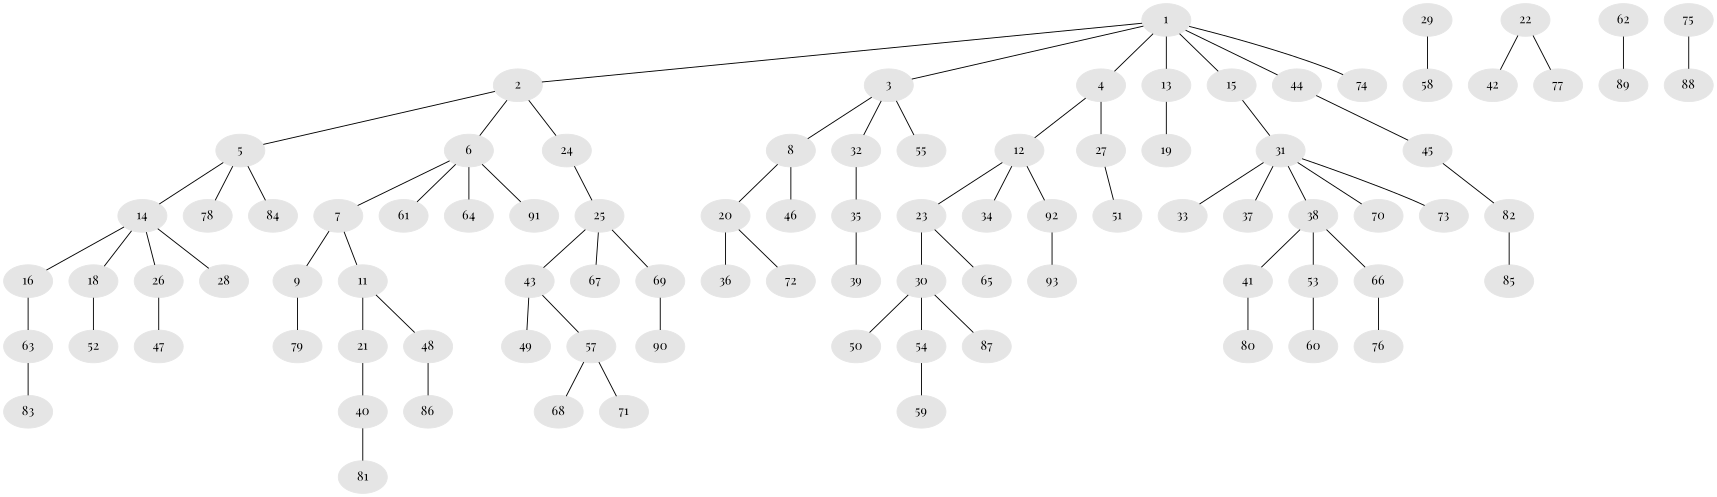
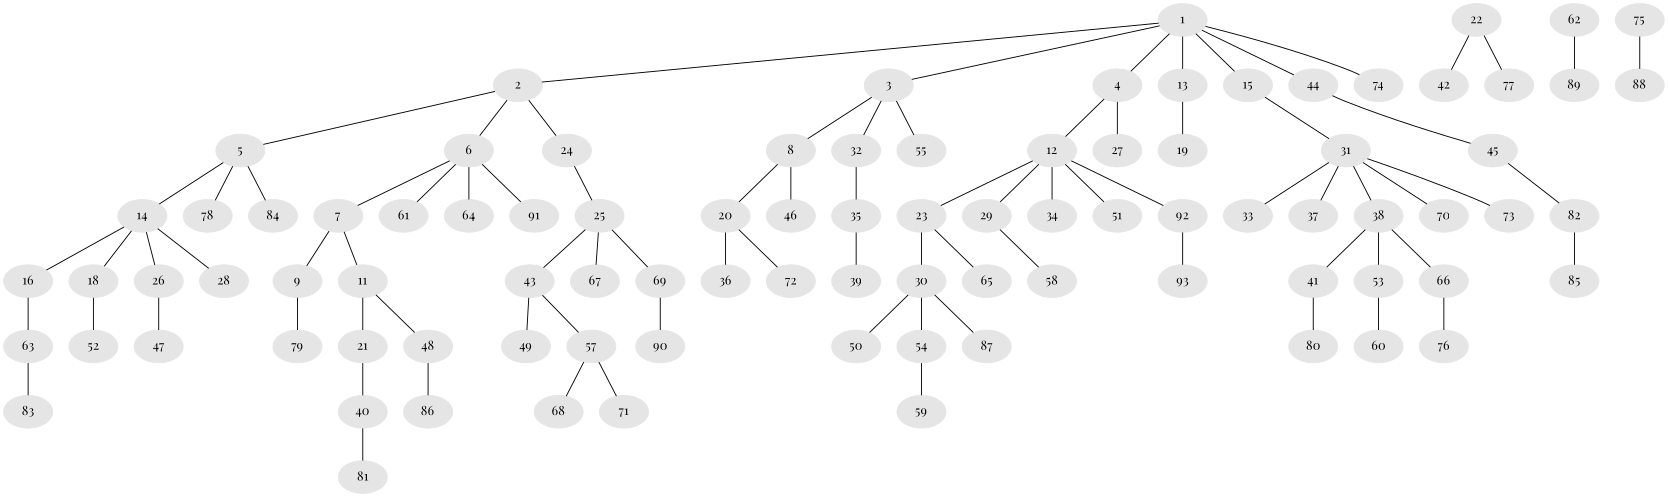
none -> (1020, 183)
(1109, 183) -> (1085, 183)
